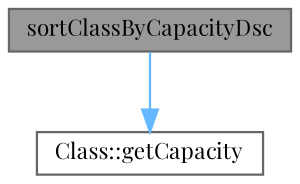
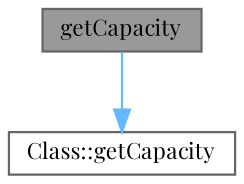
(150, 30) -> (122, 30)
